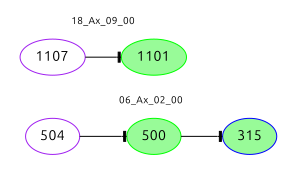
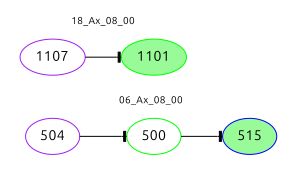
(103, 22) -> (103, 22)
(151, 101) -> (151, 101)
(154, 136) -> (154, 136)
(250, 136) -> (250, 136)
